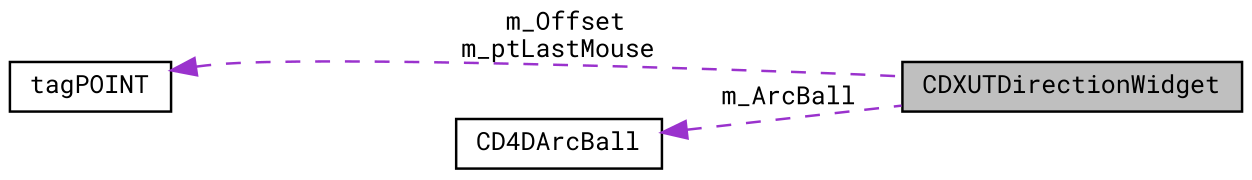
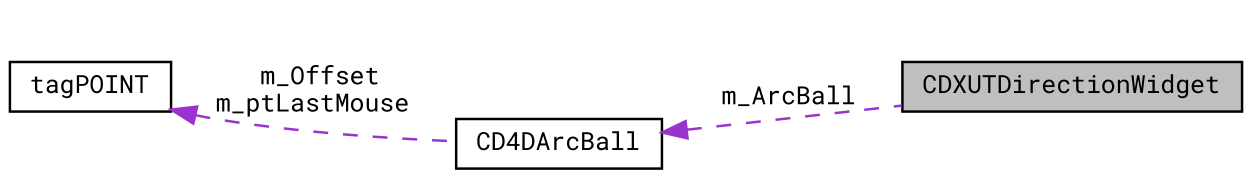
(549, 65) -> (325, 133)
